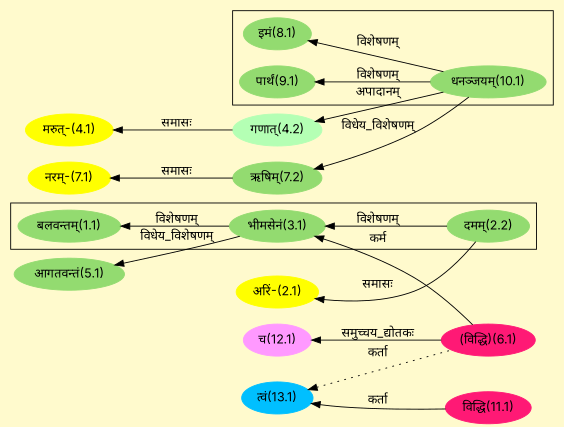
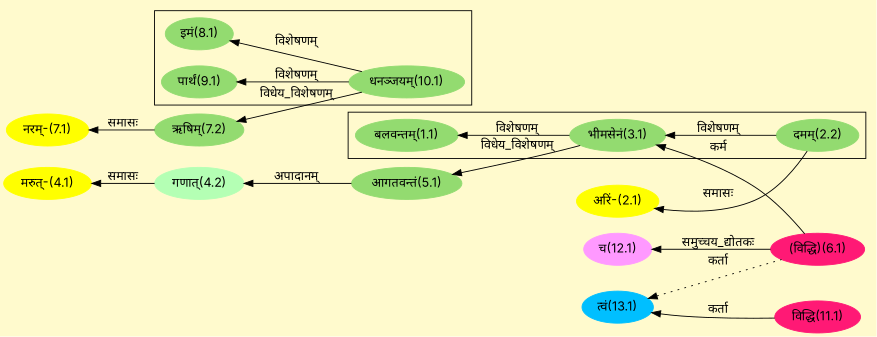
(363, 111) -> (302, 183)
